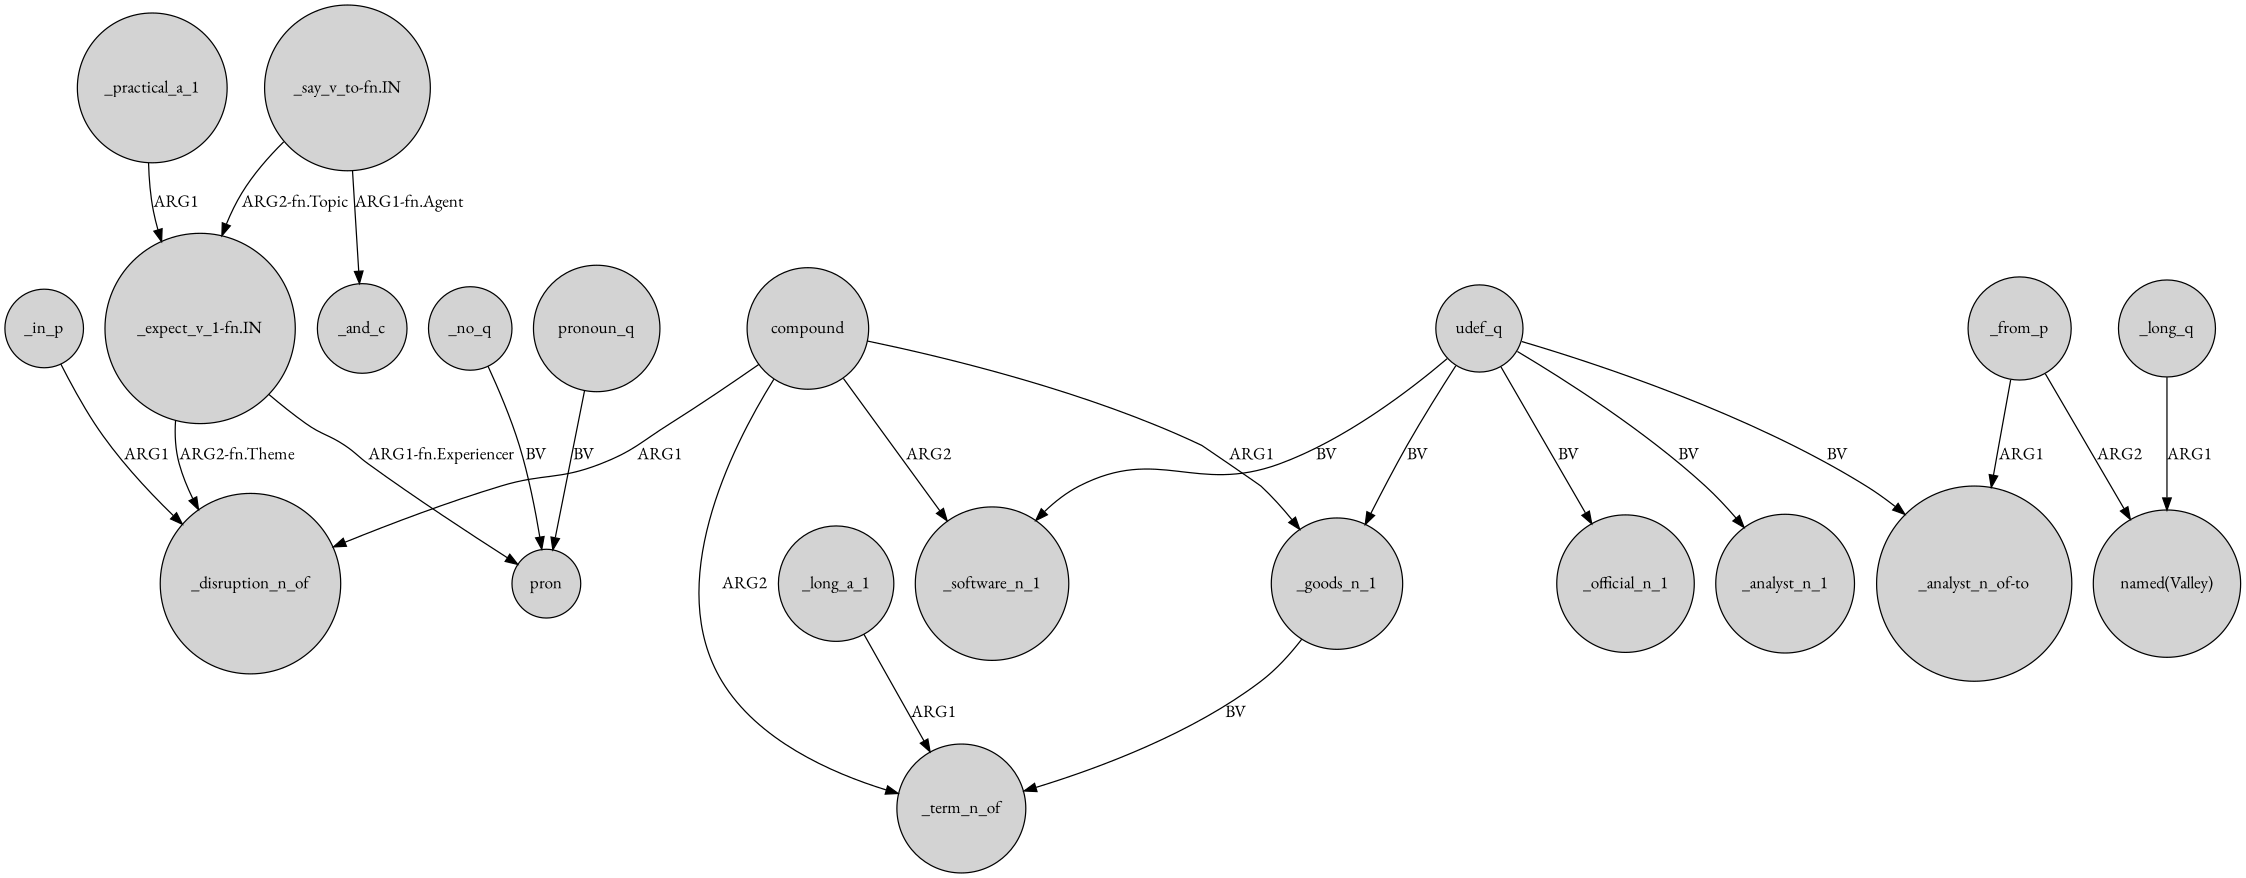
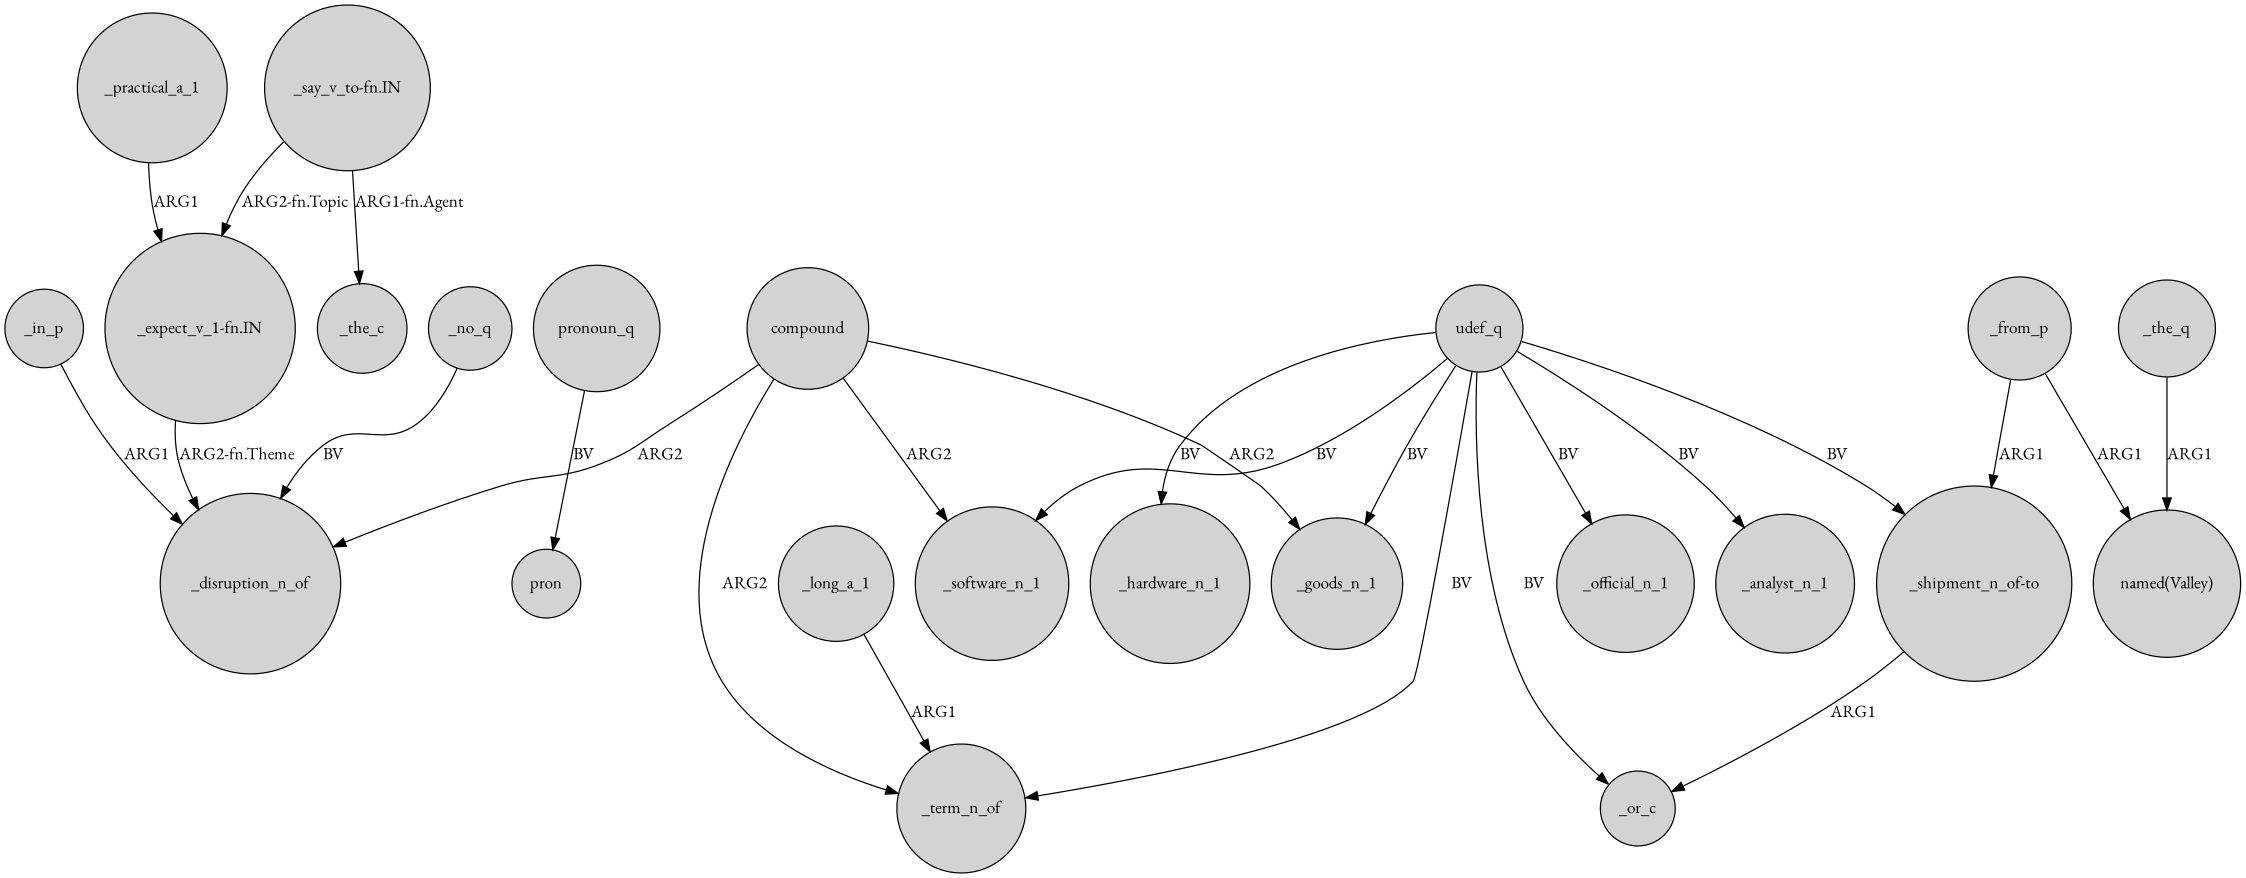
(362, 328) -> (362, 328)
(2167, 328) -> (2167, 328)
(521, 450) -> (377, 435)
(660, 455) -> (660, 455)
(1252, 455) -> (1252, 455)
(2120, 455) -> (2120, 455)
(387, 477) -> none
none -> (1170, 584)
(1974, 584) -> (1974, 584)
(1179, 731) -> (1380, 705)
none -> (1638, 809)
